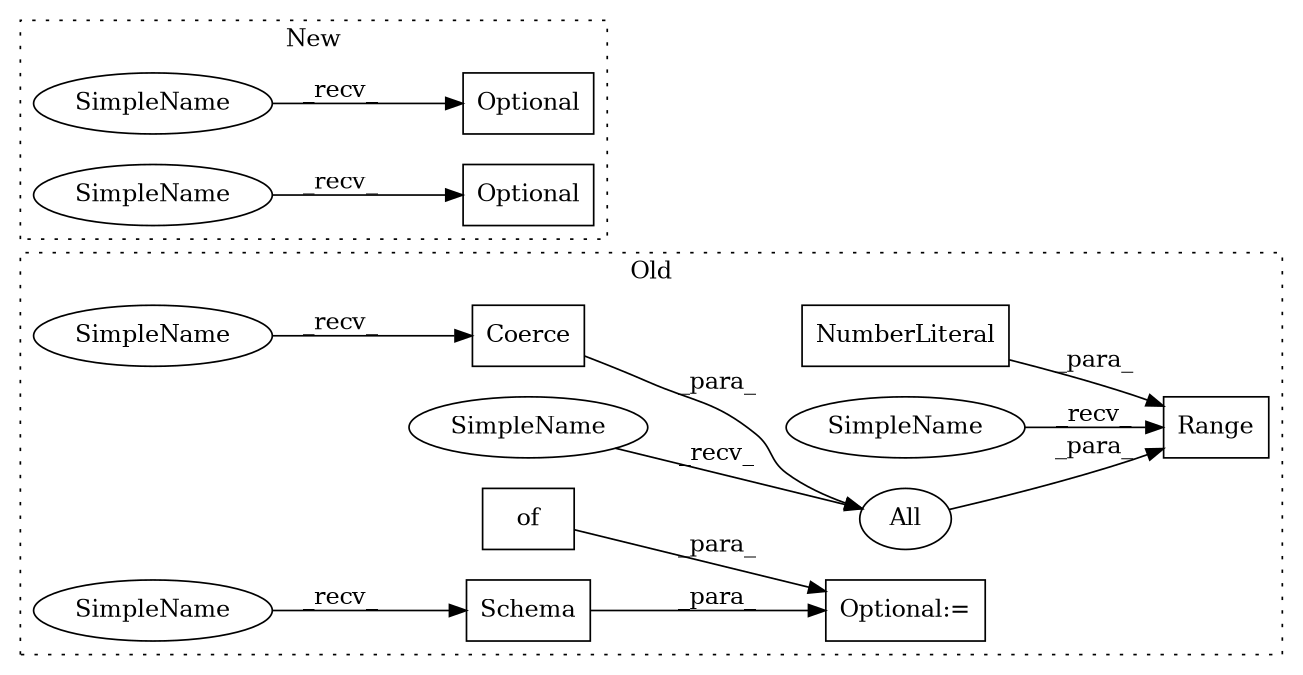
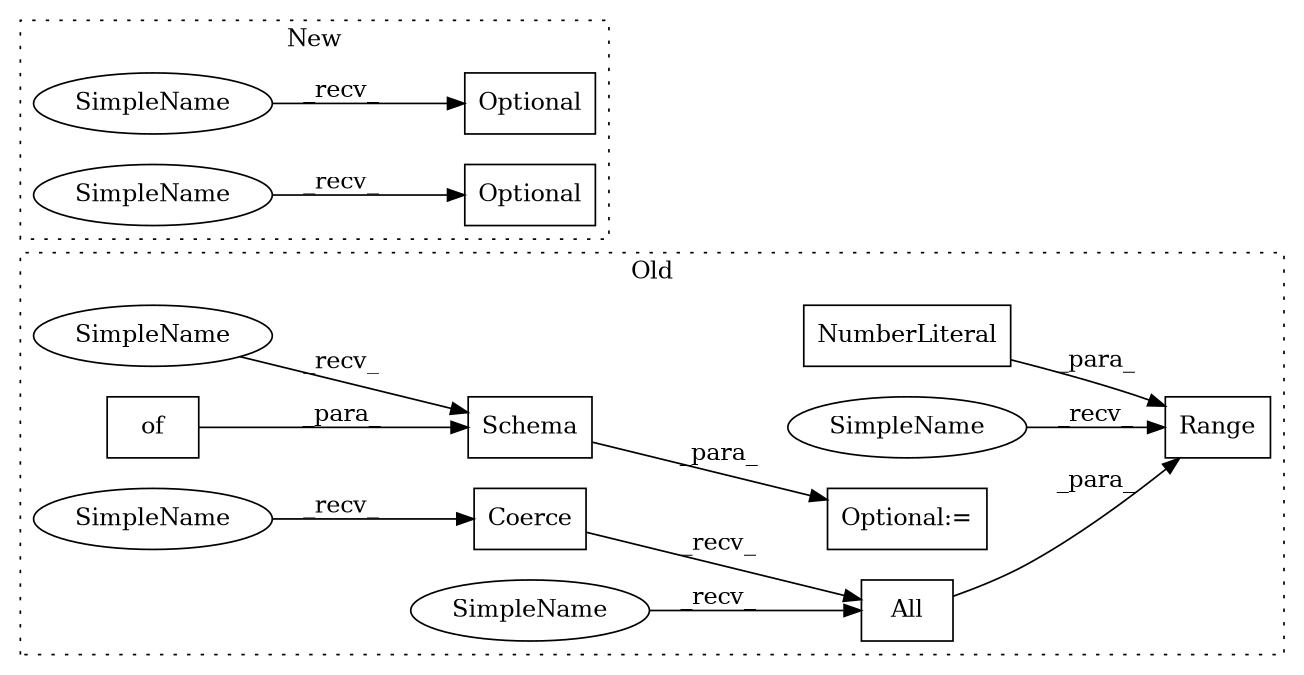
(717, 382) -> (719, 544)
(906, 519) -> (907, 610)
(692, 559) -> (325, 427)
